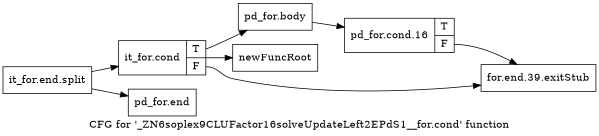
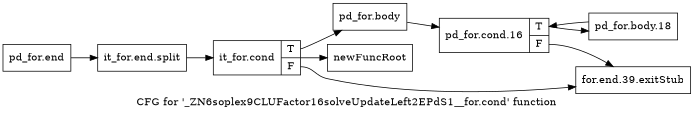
none -> (633, 26)
(106, 92) -> (81, 58)
